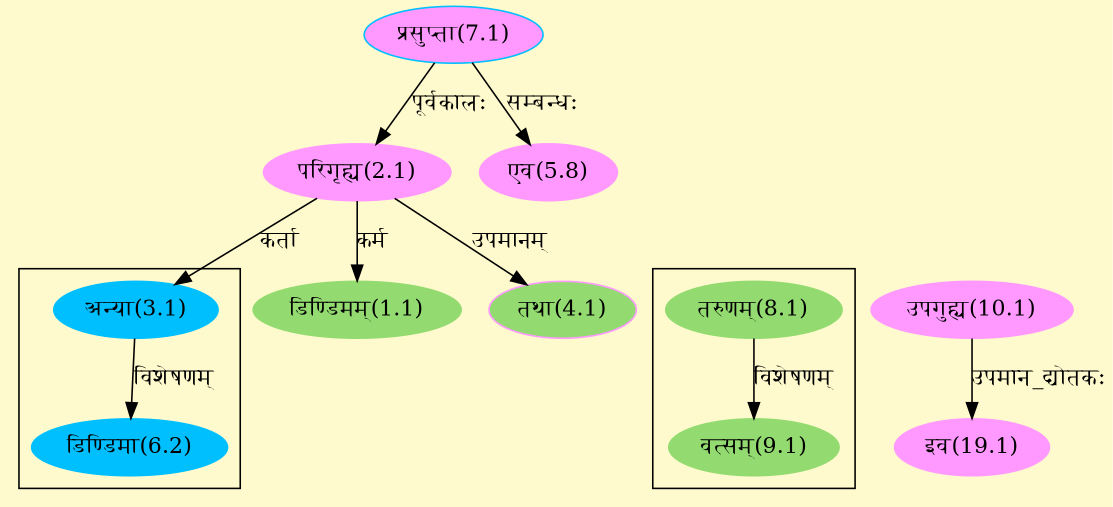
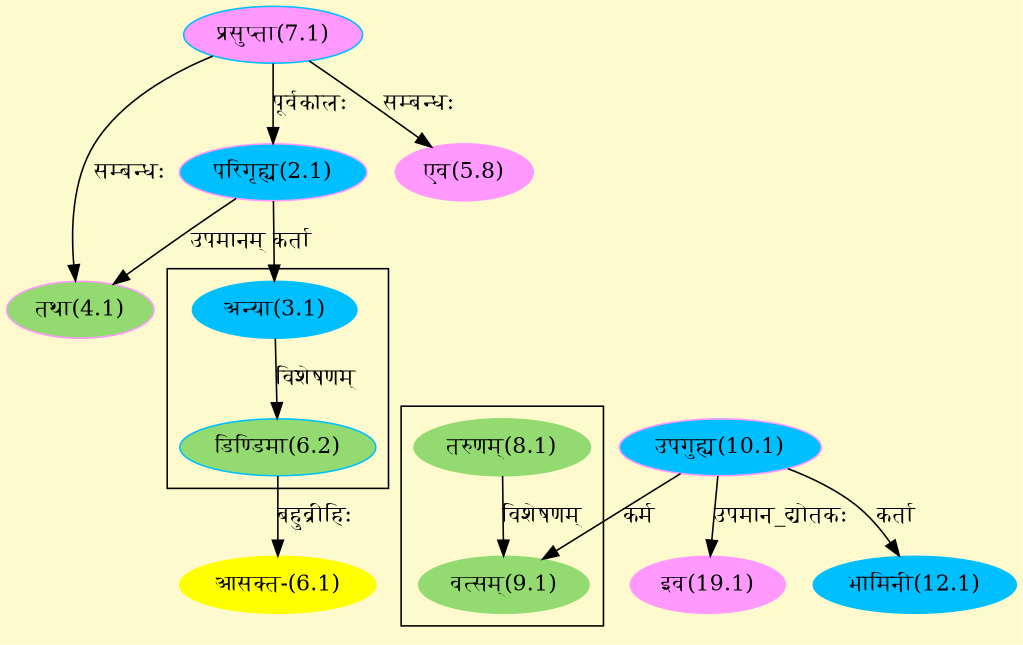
none -> (102, 134)
(357, 172) -> (273, 172)
(357, 310) -> none
(972, 310) -> (720, 447)
(130, 447) -> (278, 447)
none -> (618, 512)
none -> (278, 585)
none -> (915, 585)
